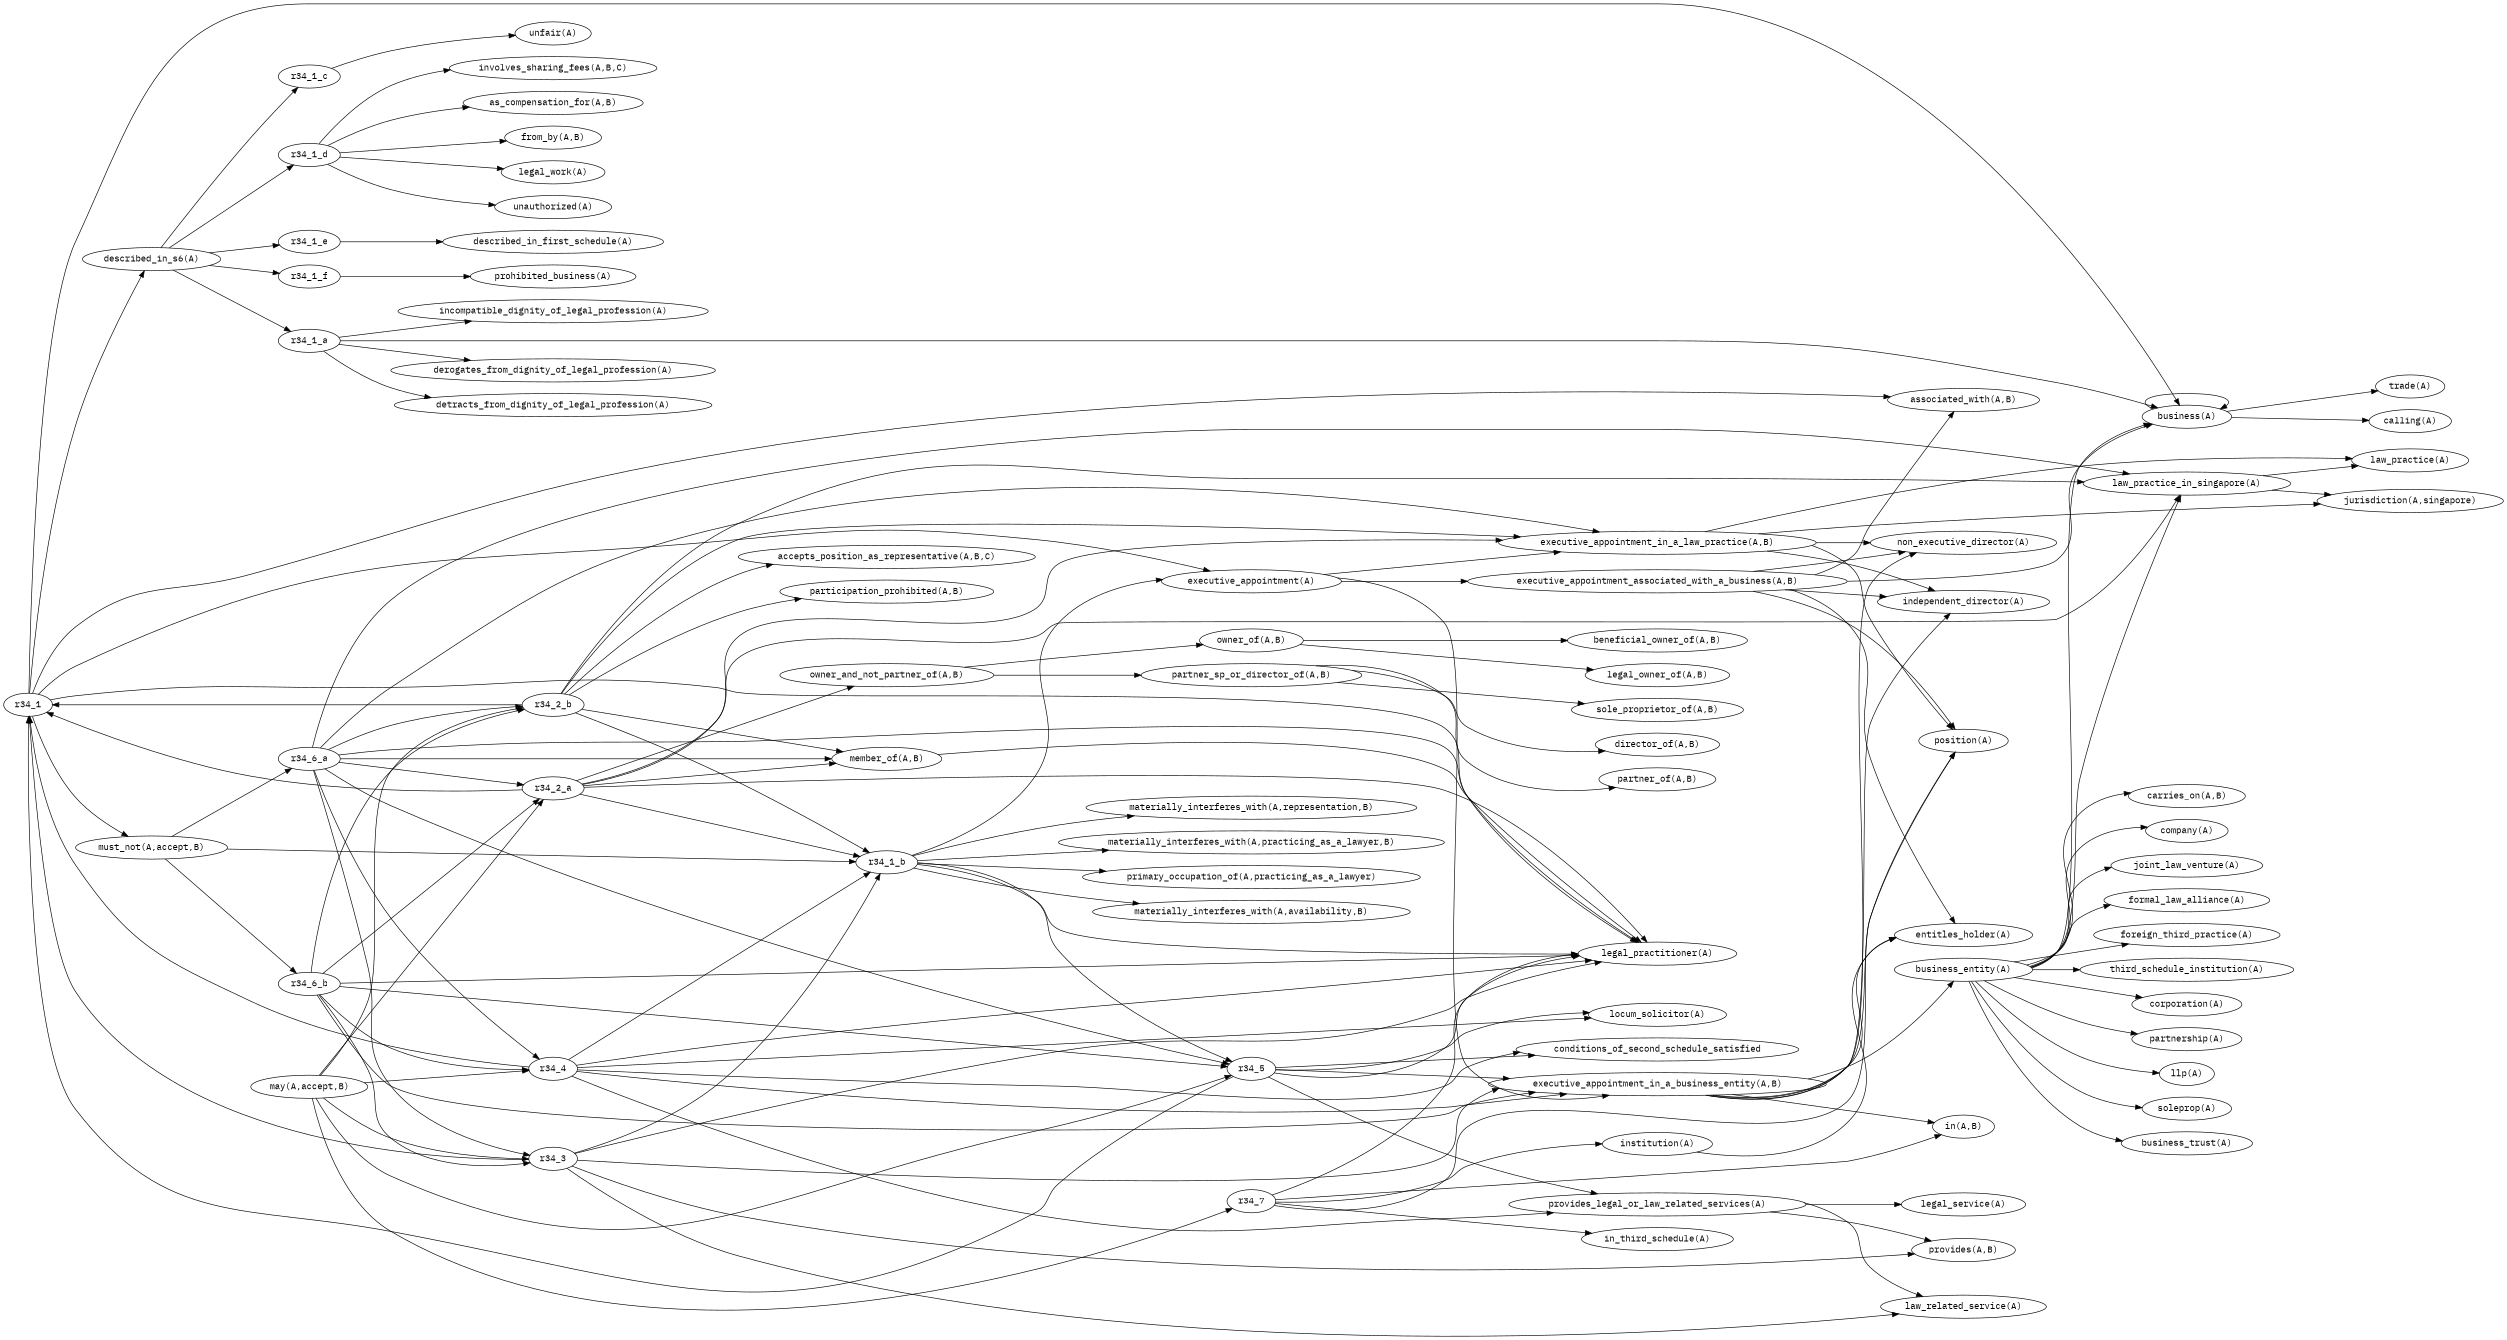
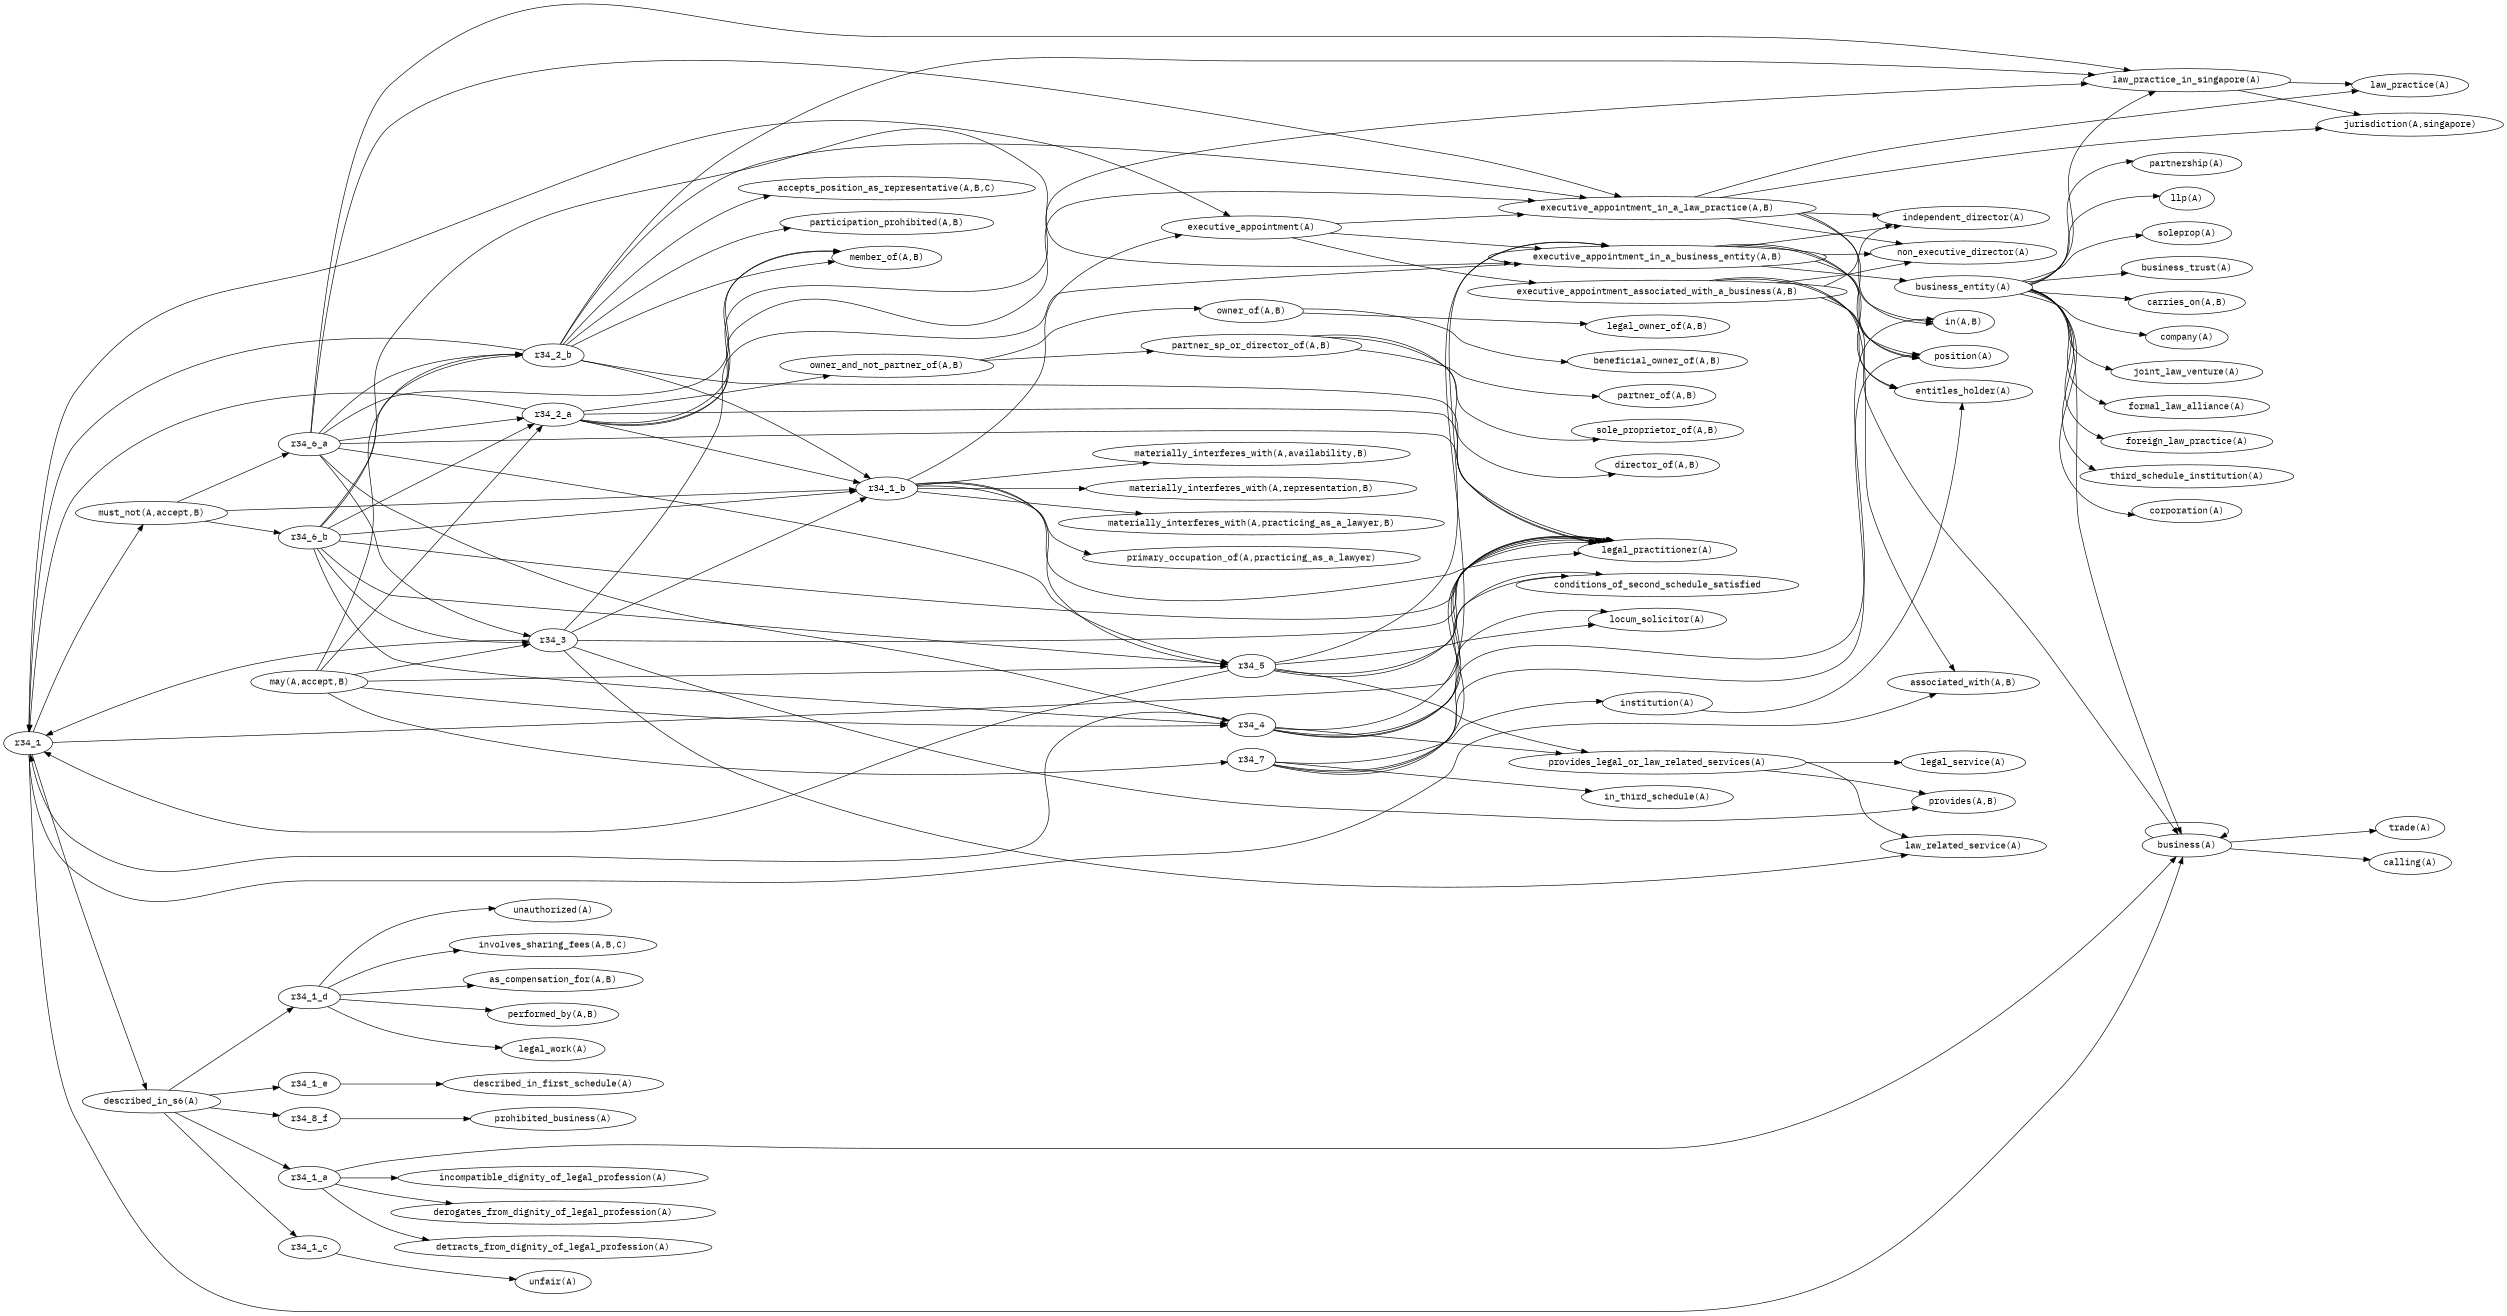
(553, 138) -> (553, 1015)
none -> (1859, 274)
(309, 277) -> (309, 1119)
(1321, 746) -> (1124, 386)
(2187, 935) -> (2187, 442)
(717, 968) -> (595, 513)
